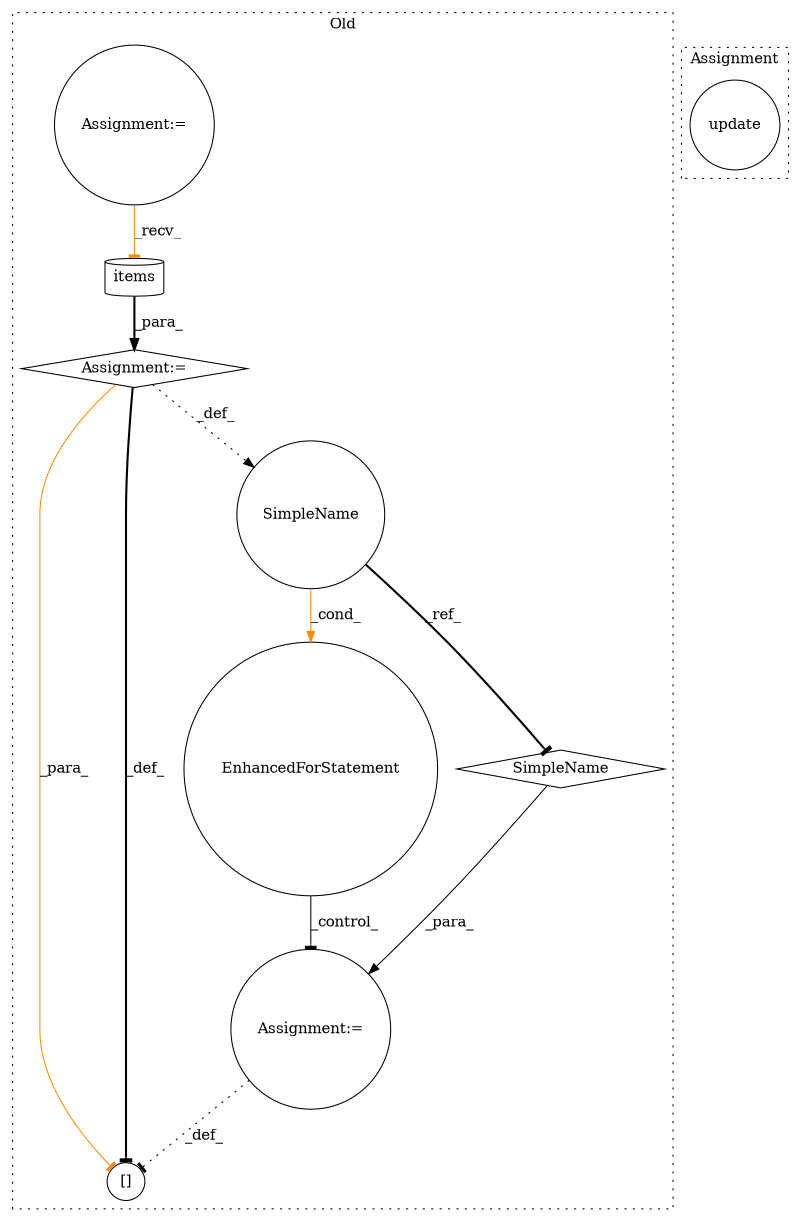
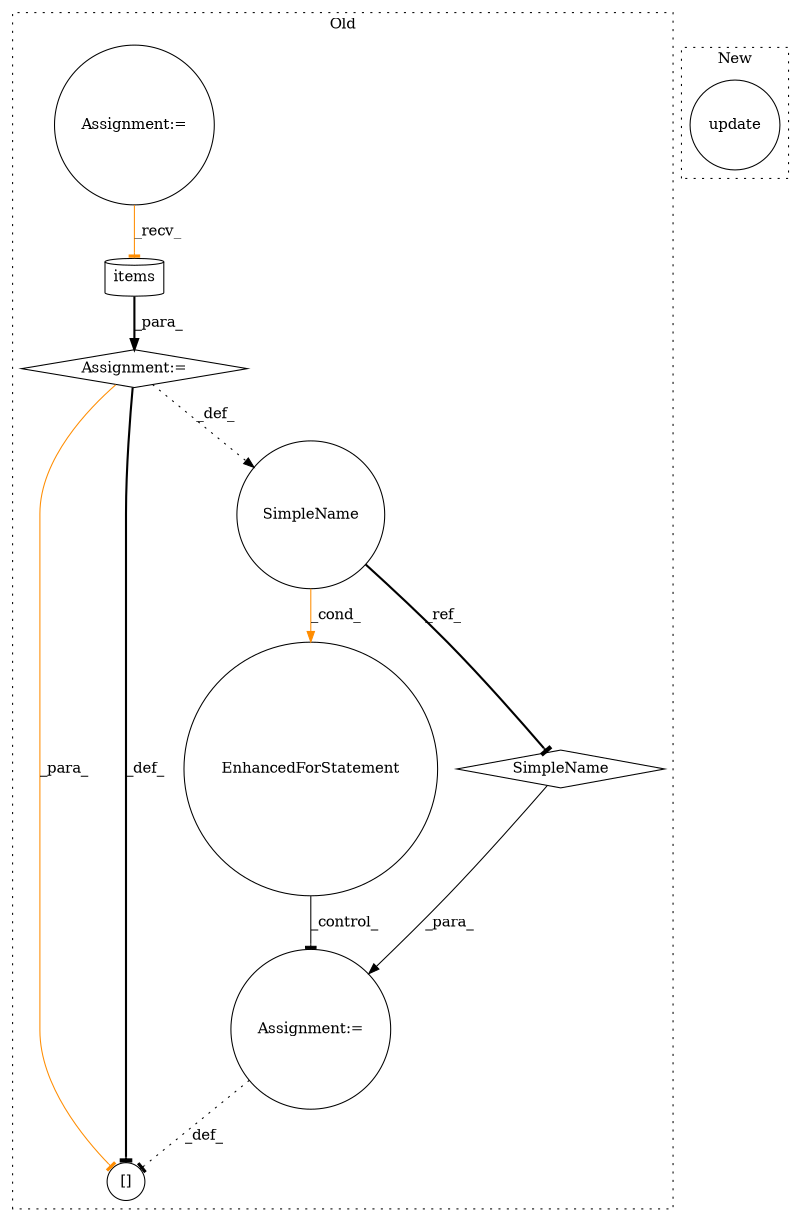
(735, 59) -> (735, 59)
